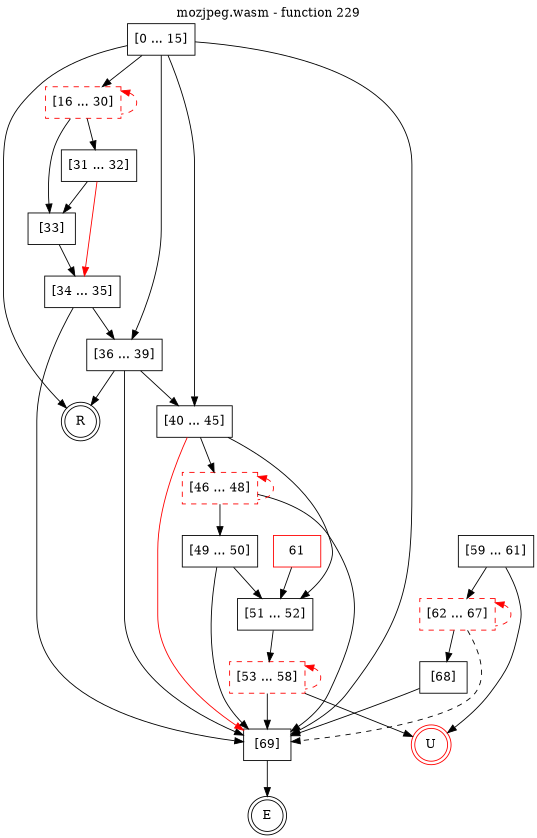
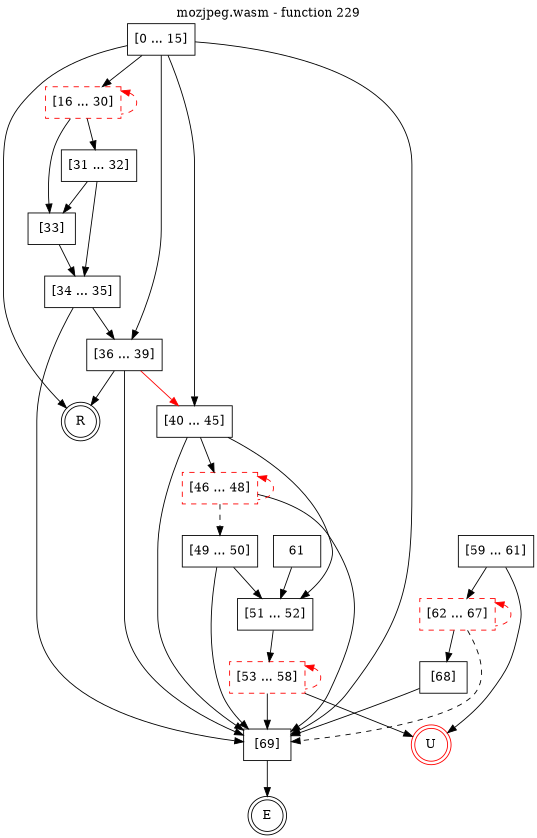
(91, 224) -> (91, 224)
(156, 385) -> (156, 385)
(220, 515) -> (220, 515)
(297, 551) -> (297, 551)
(158, 594) -> (158, 594)
